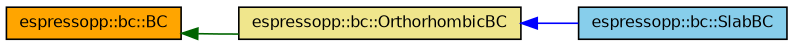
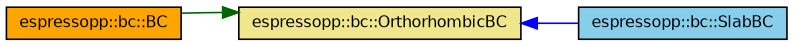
(218, 34) -> (202, 13)
